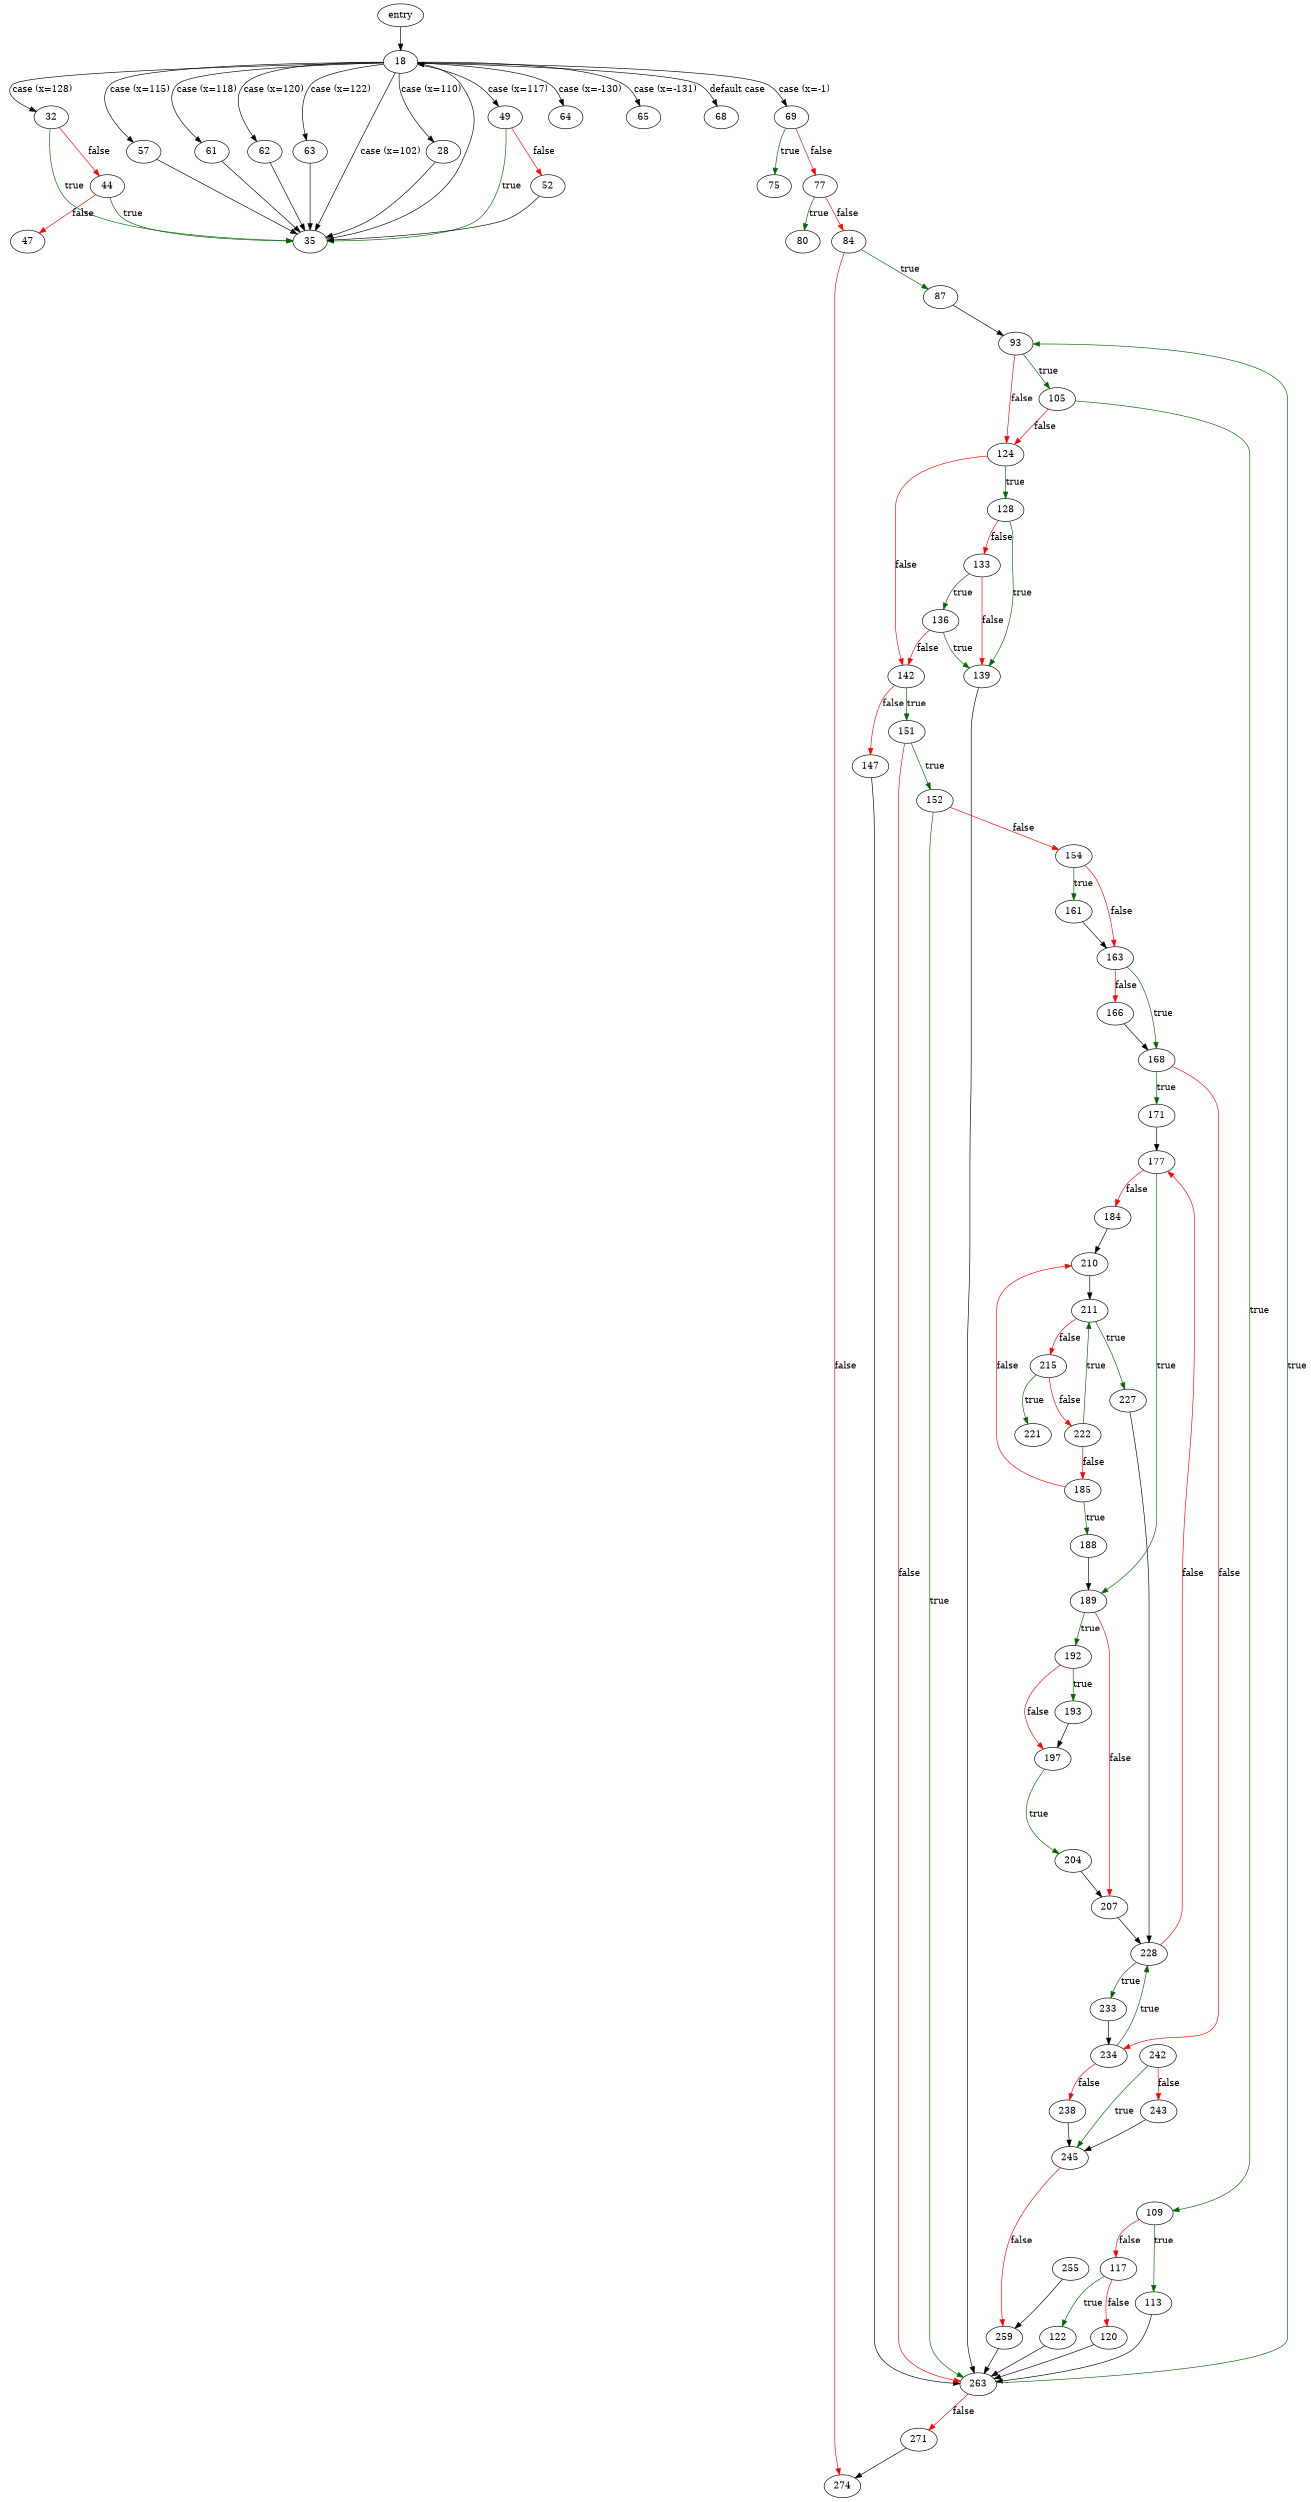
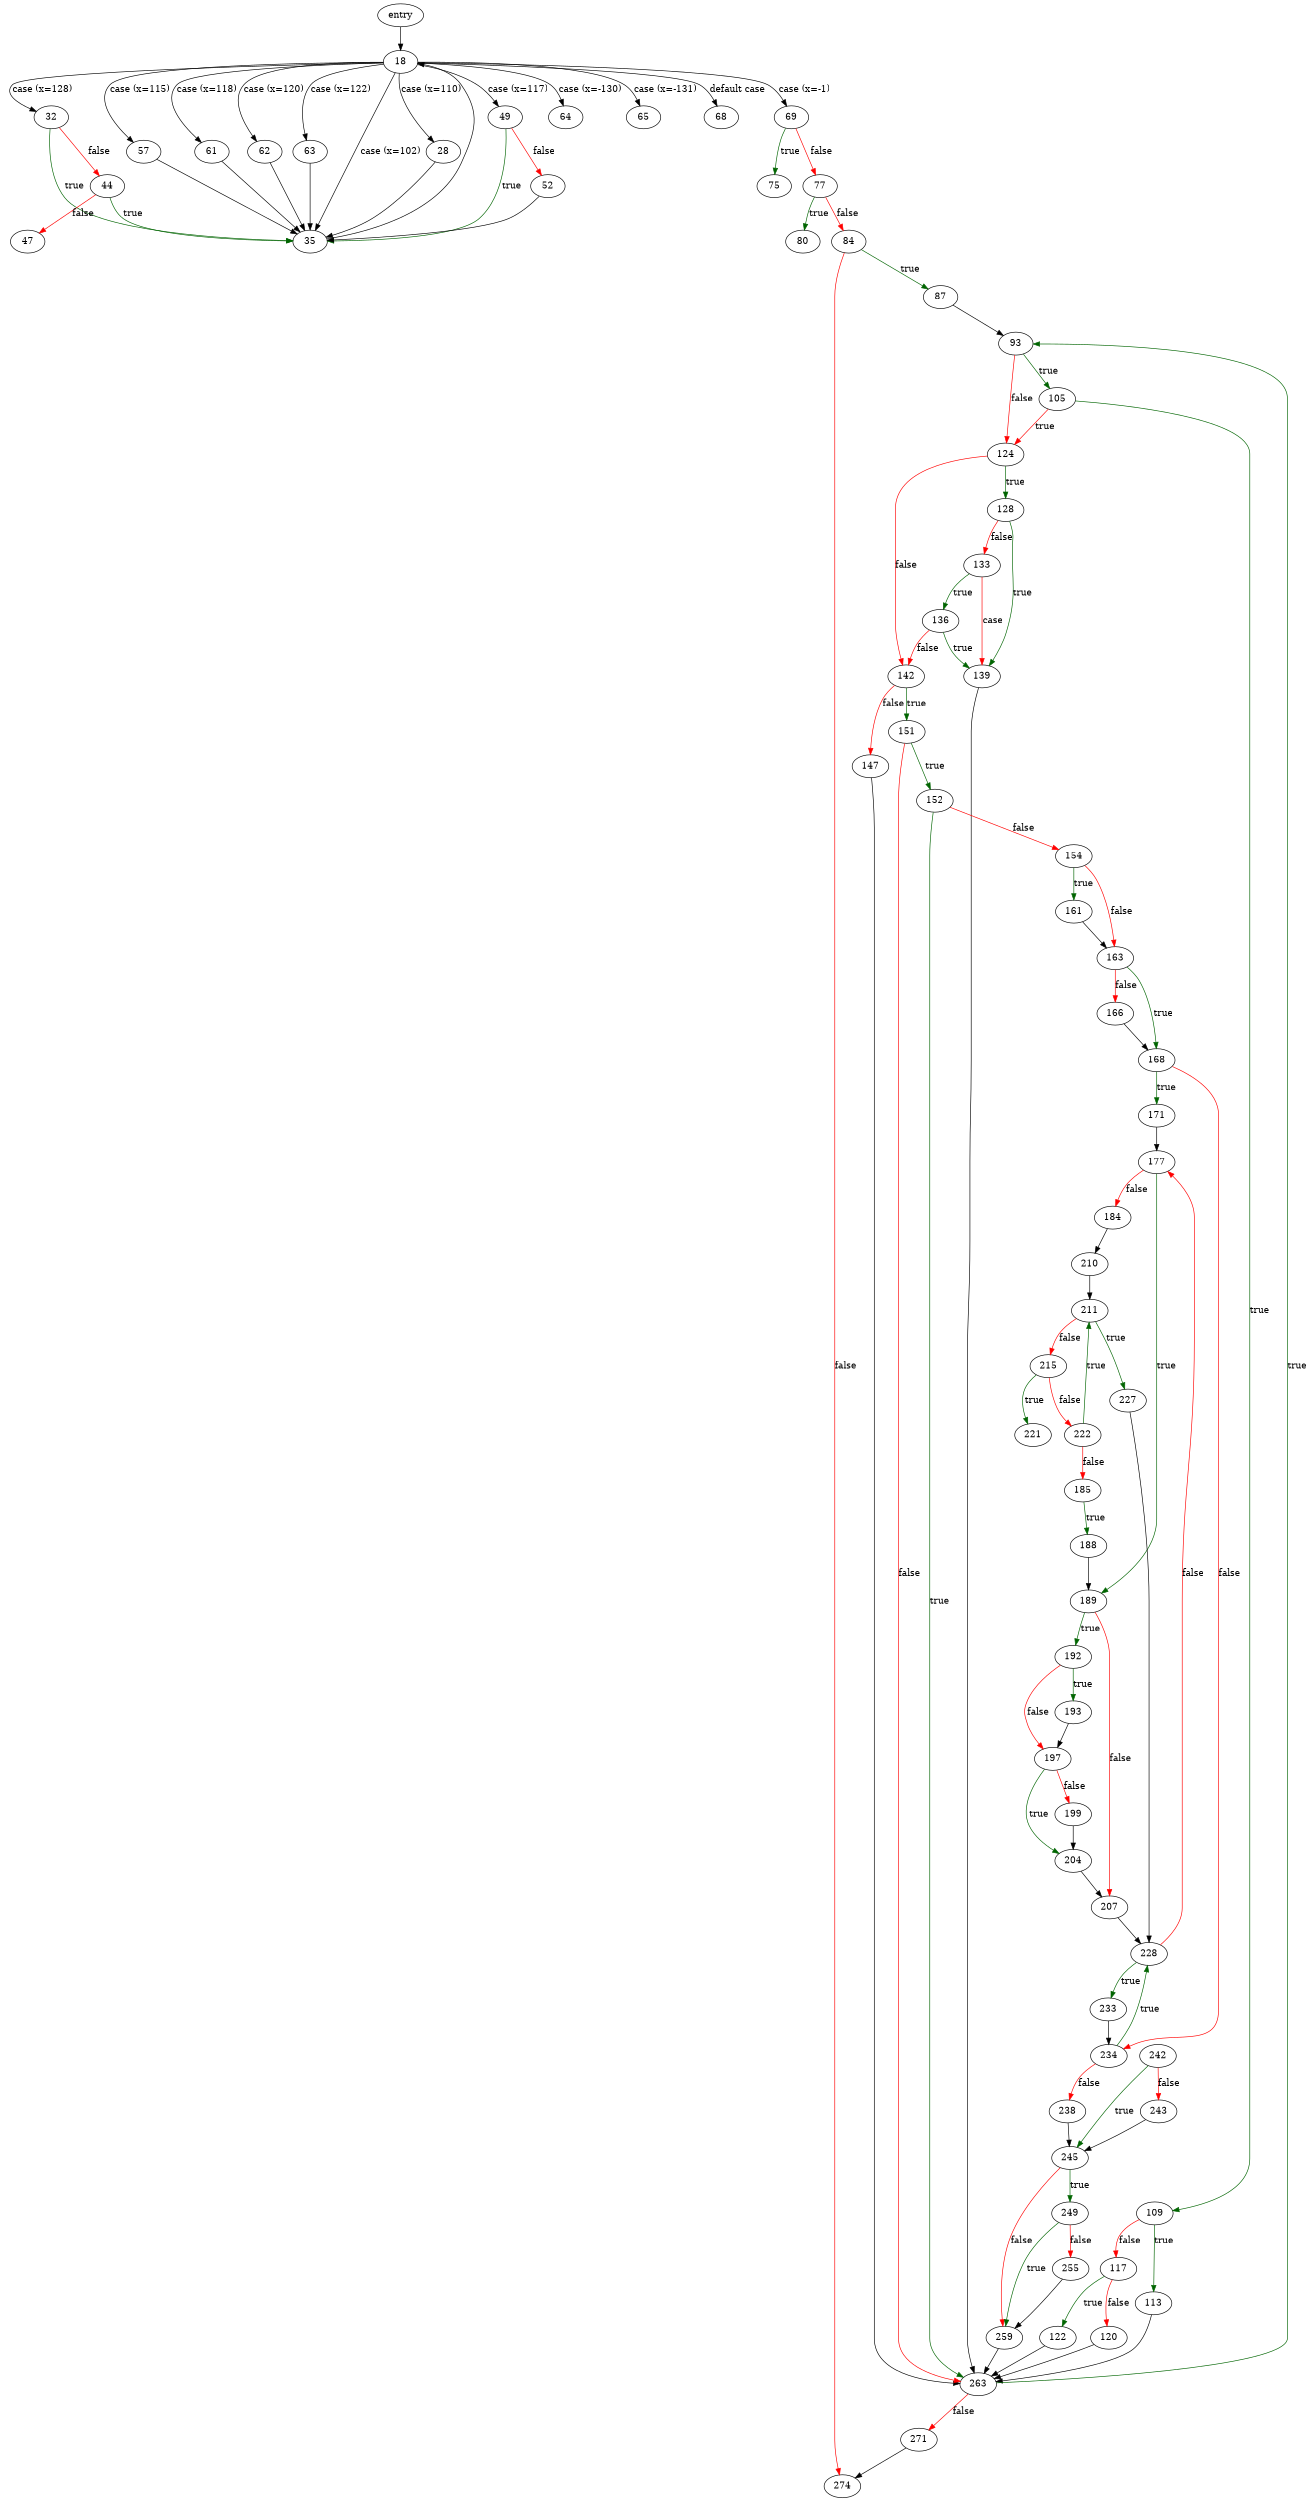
(1045, 427) -> (1045, 427)
(993, 621) -> (993, 621)
(997, 1375) -> none
none -> (1073, 1814)
none -> (1070, 2213)
